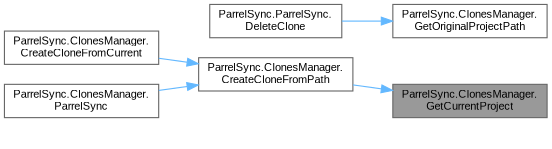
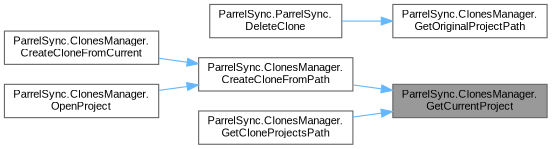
(82, 101) -> (82, 101)
none -> (276, 128)
